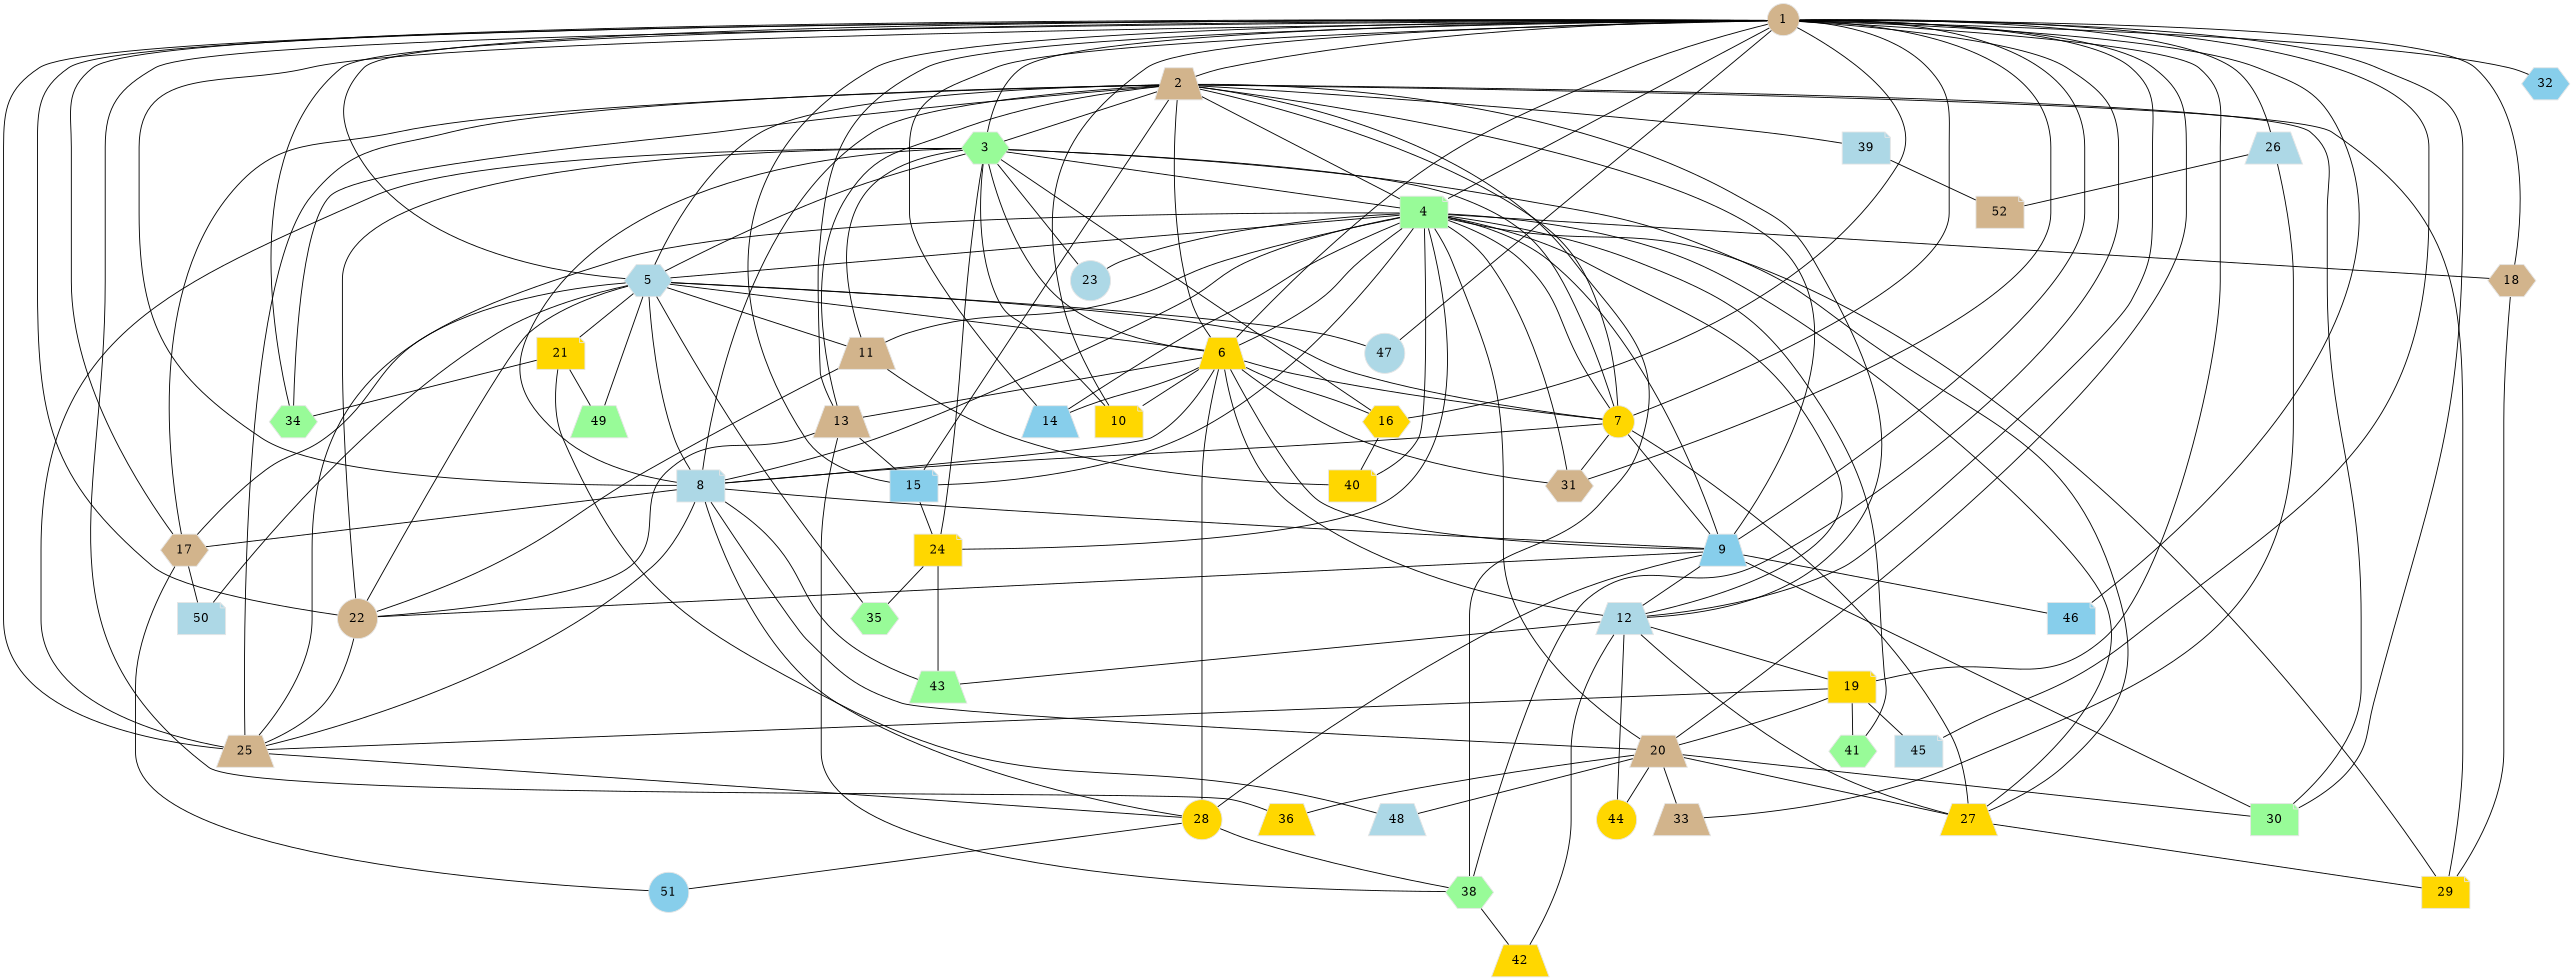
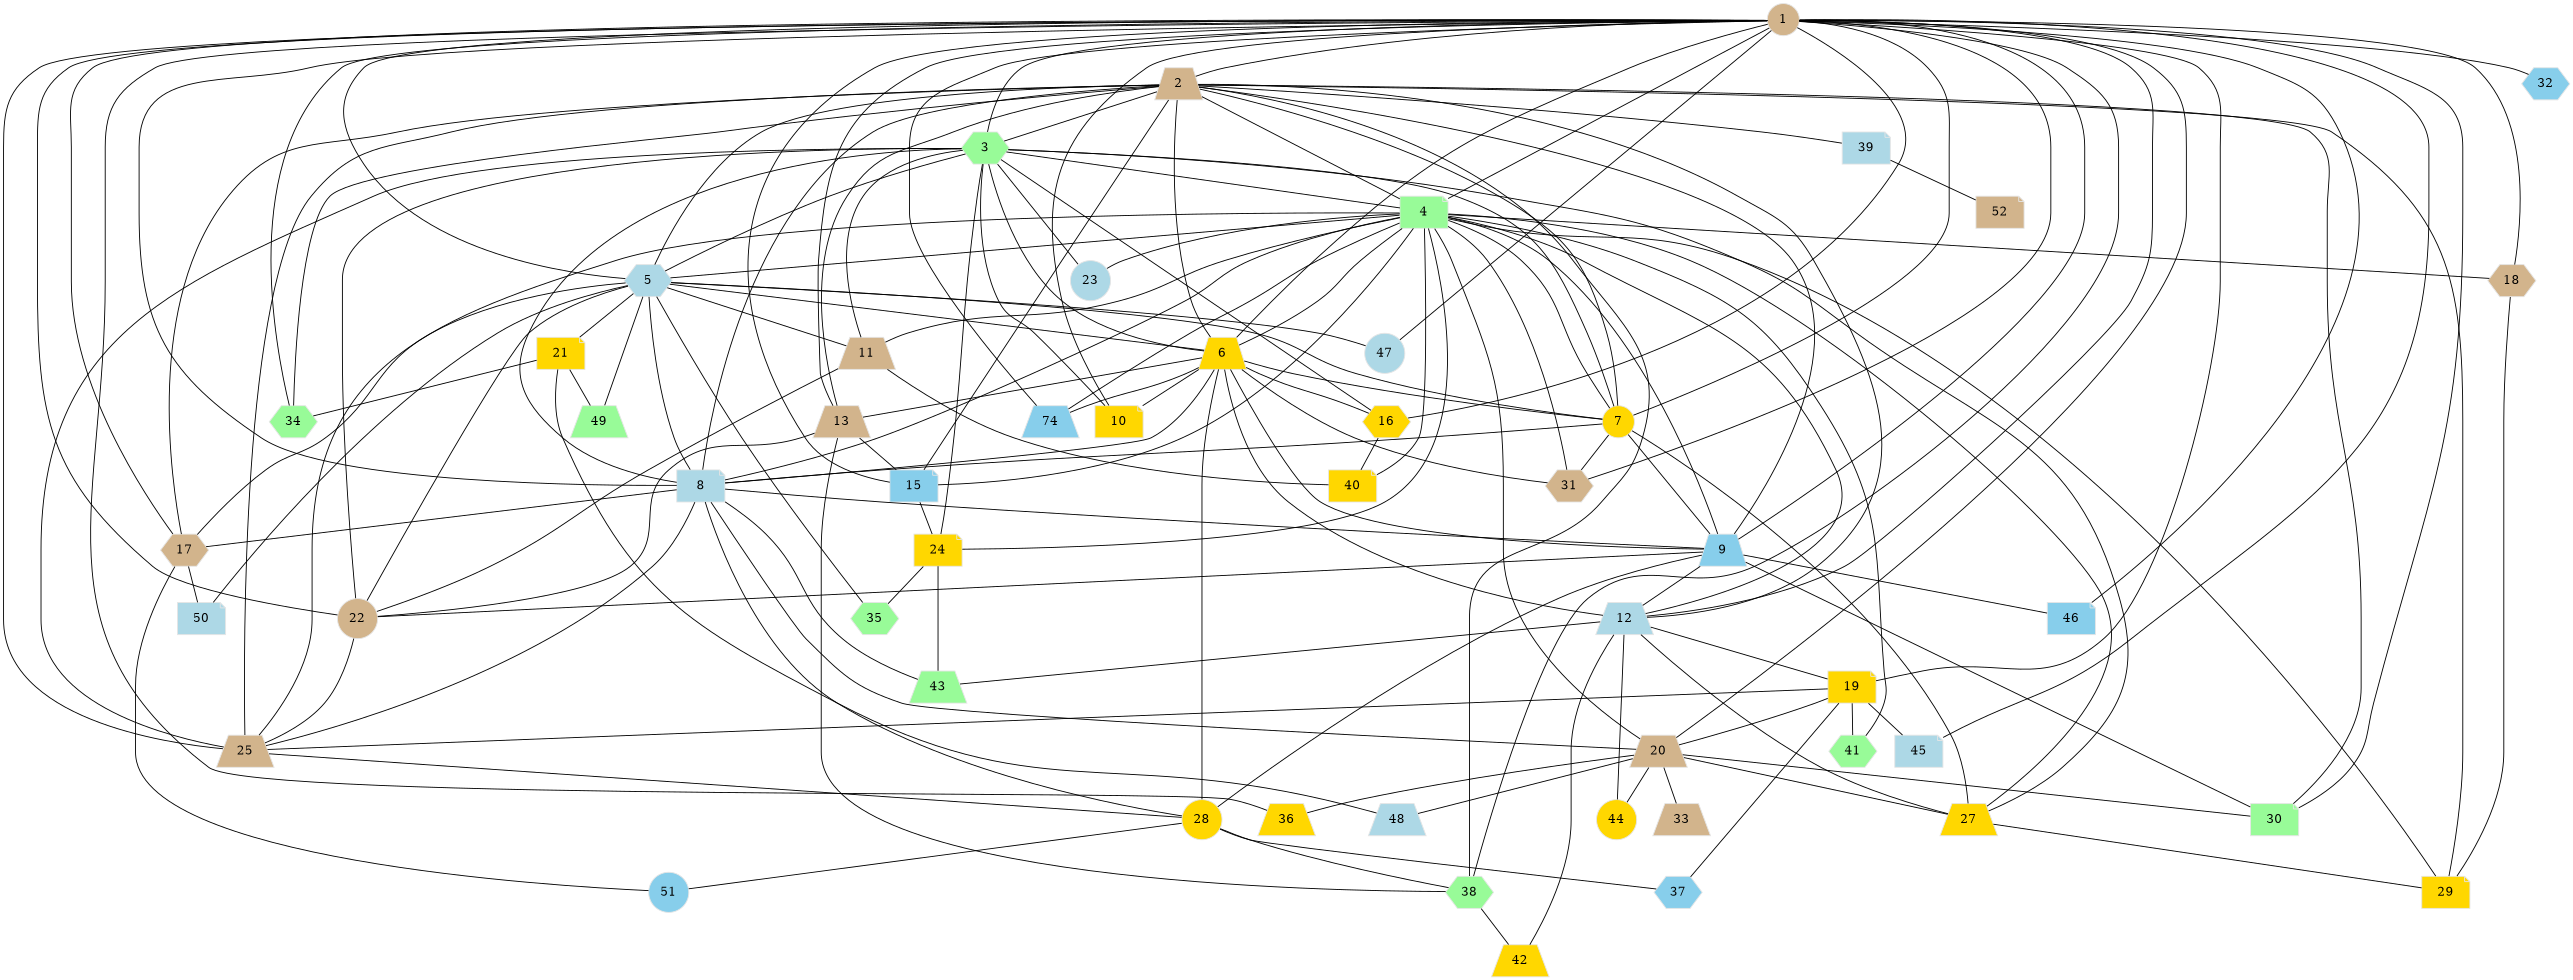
(2274, 148) -> none
(1050, 422) -> (1050, 422)
none -> (1678, 892)
